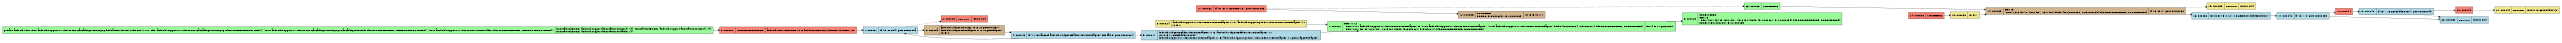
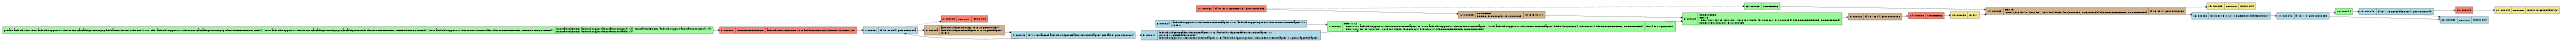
(2344, 12) -> (2344, 12)
none -> (1613, 17)
none -> (1875, 17)
(1231, 24) -> (1231, 24)
